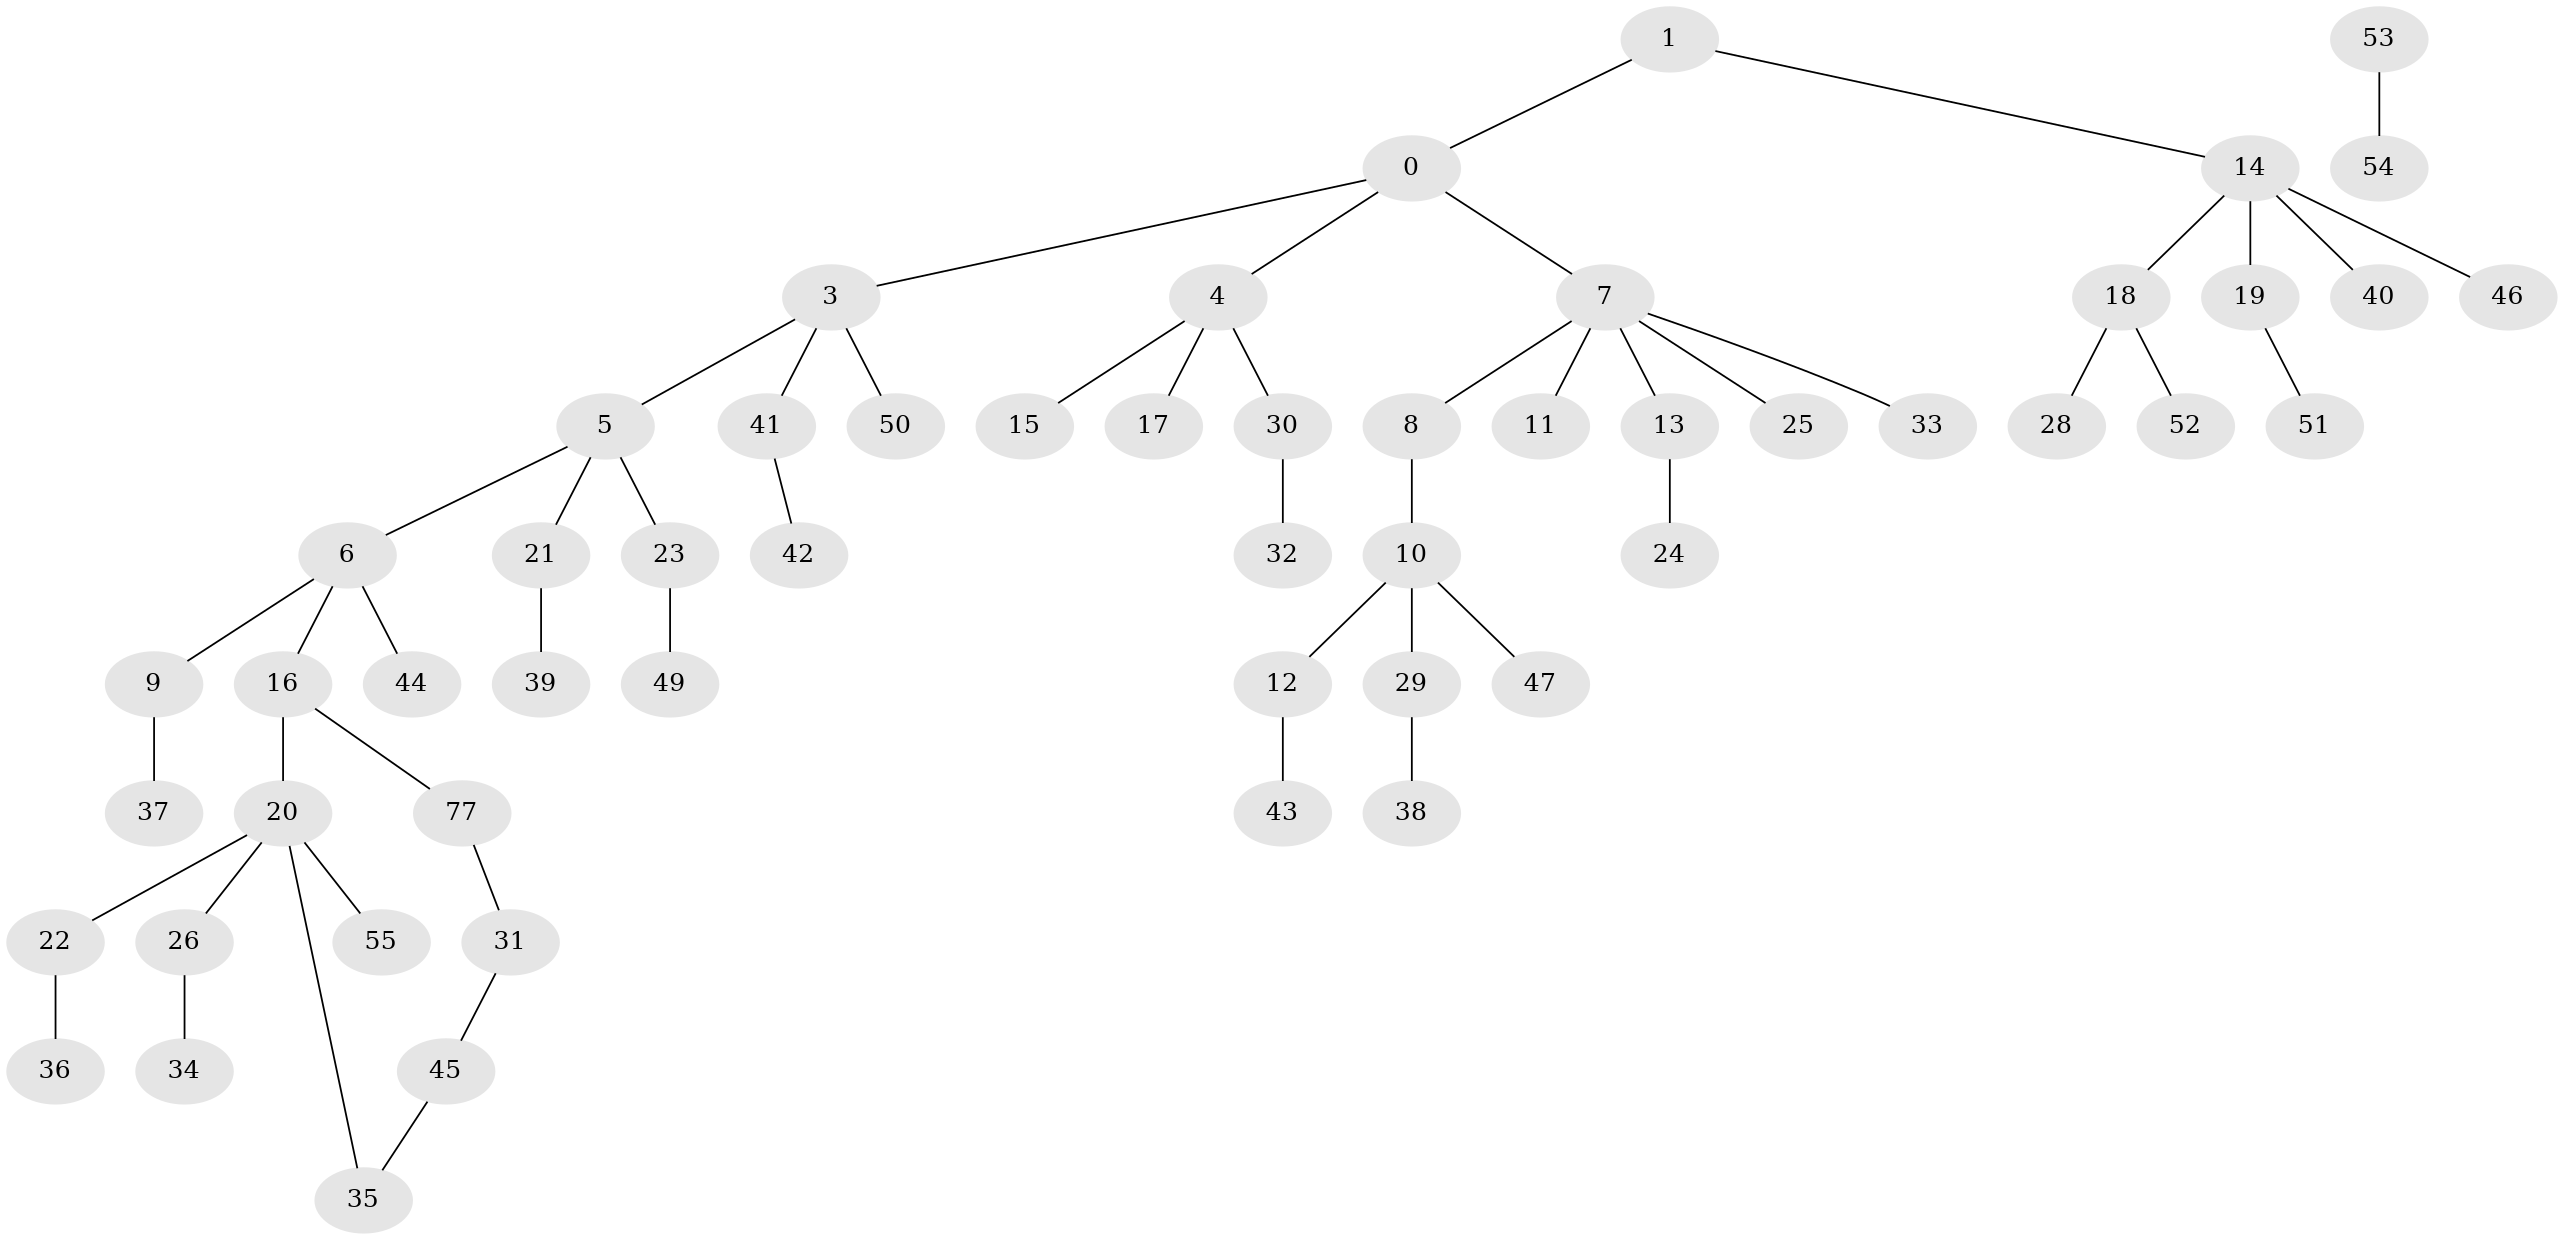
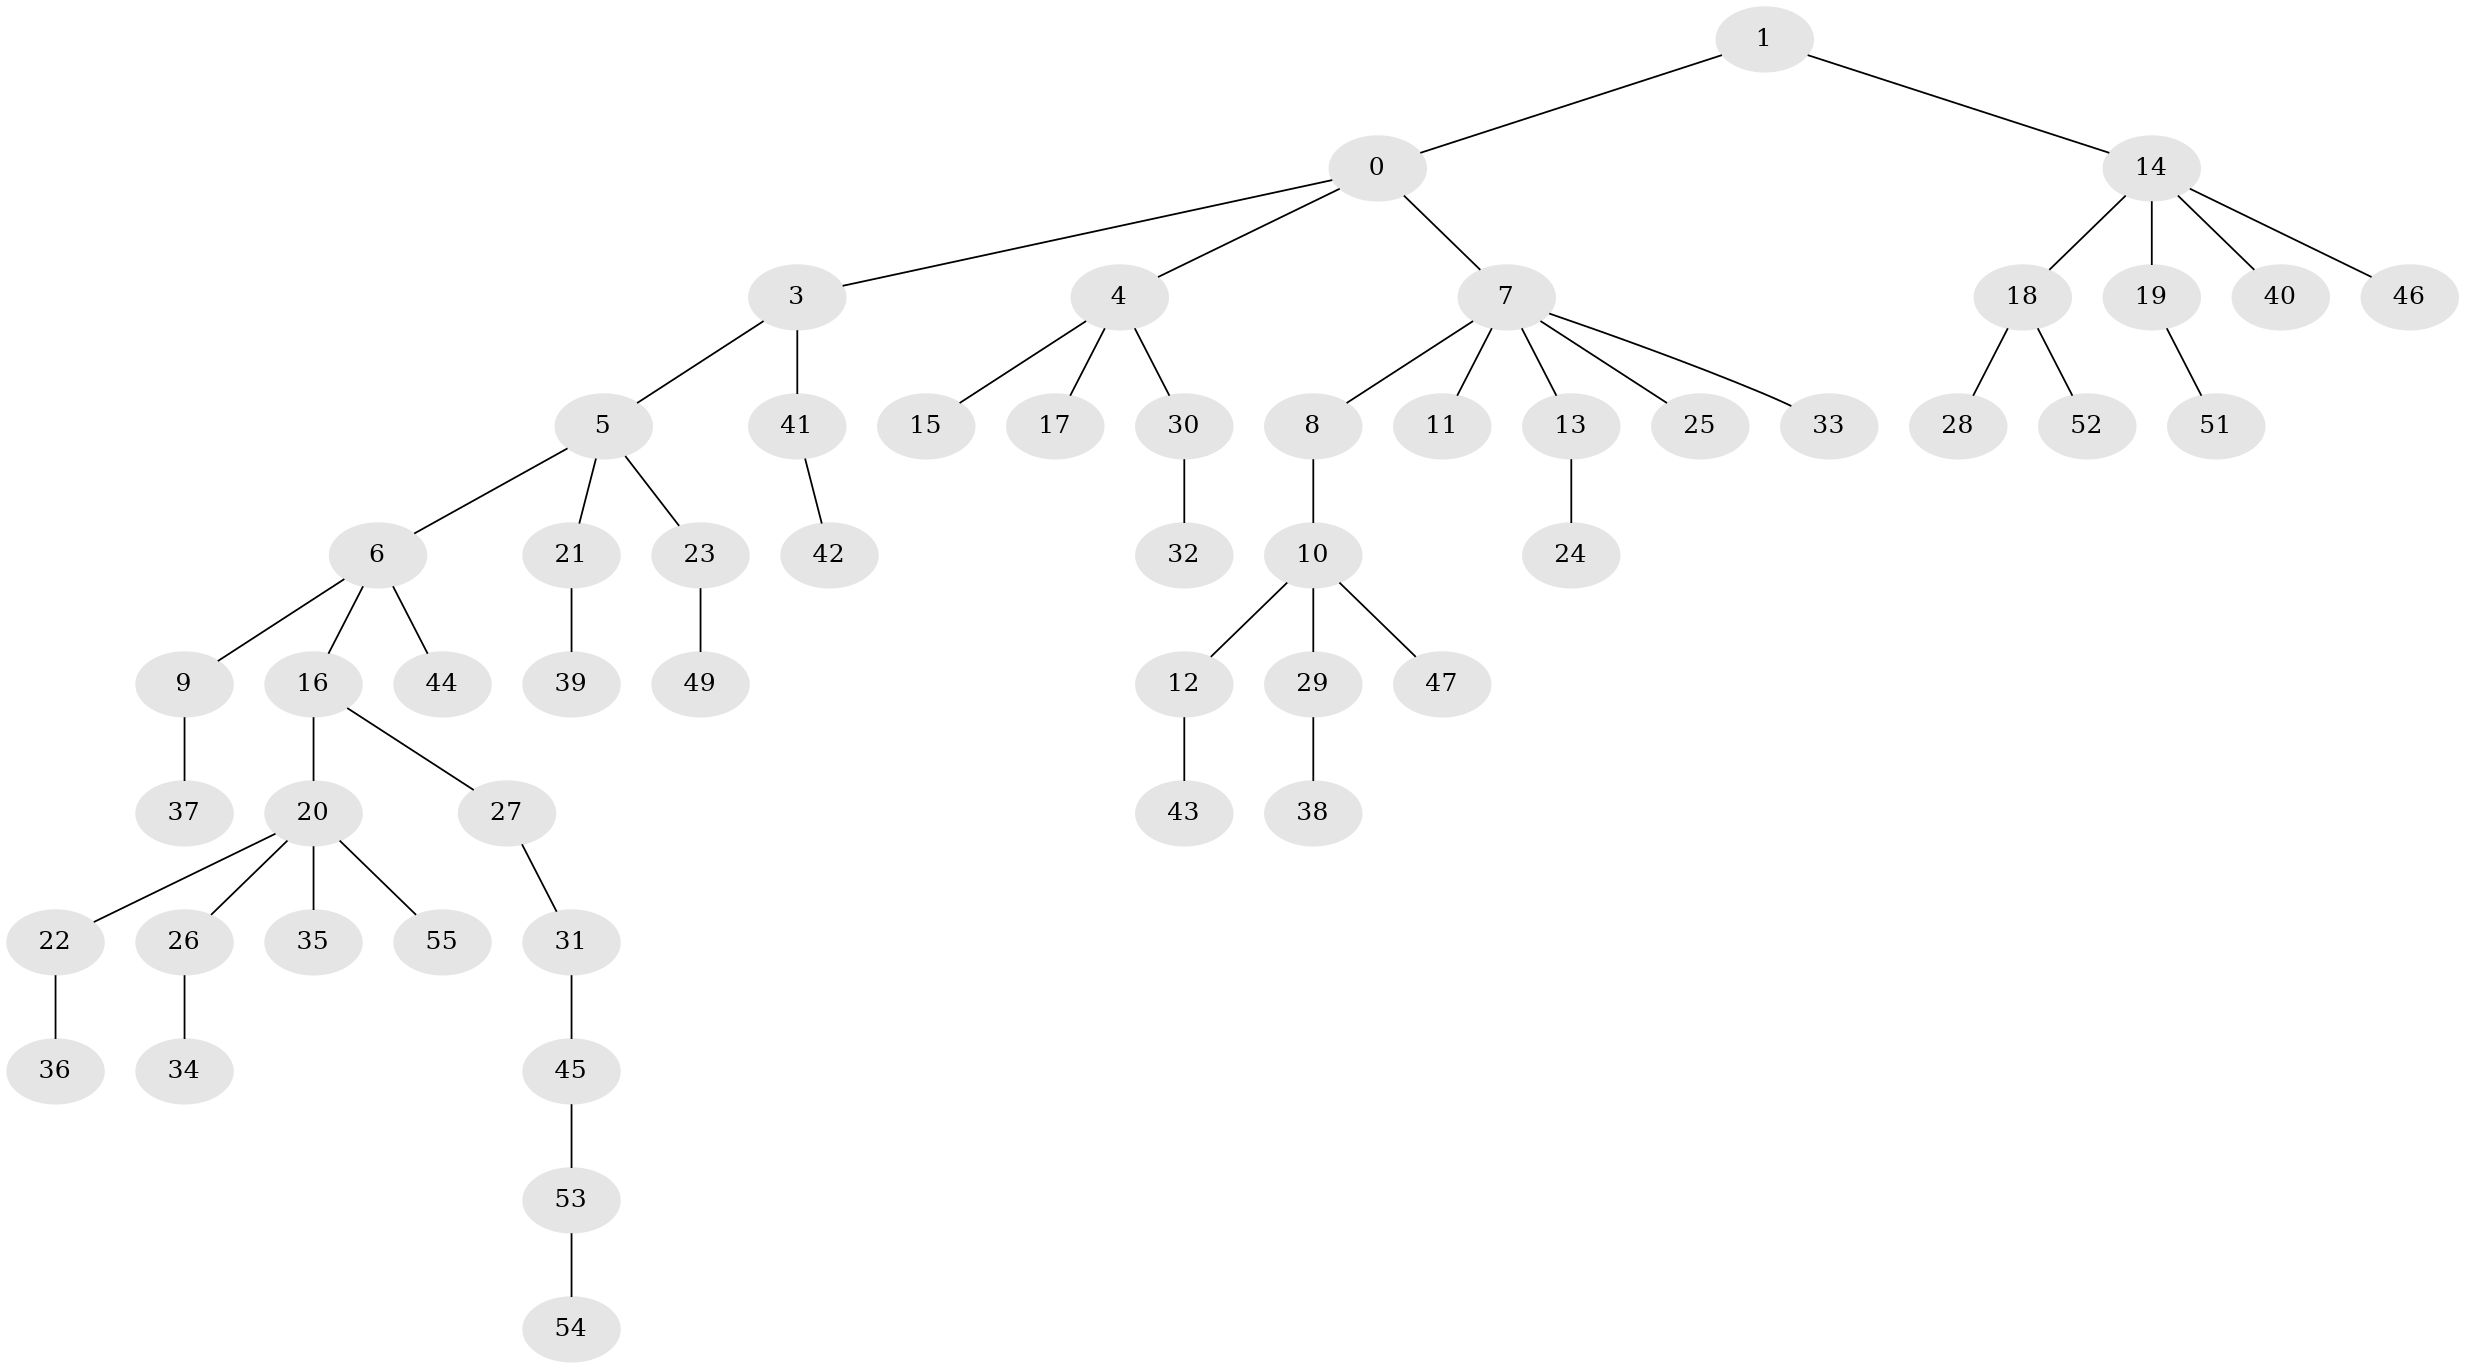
(896, 426) -> none
(462, 813) -> (507, 813)
(405, 1136) -> (572, 1136)
